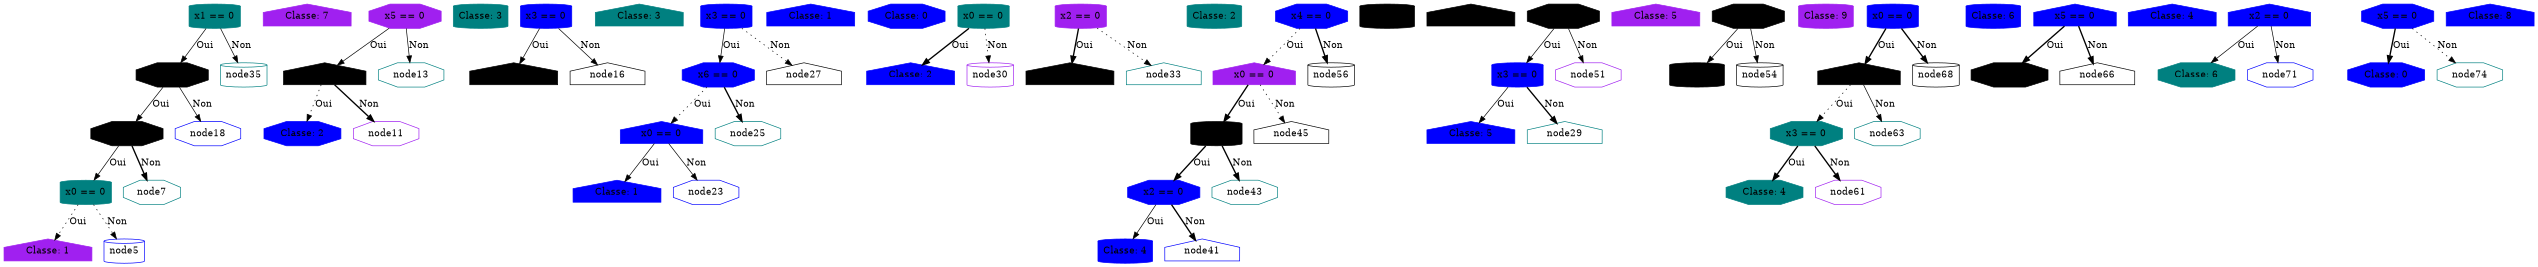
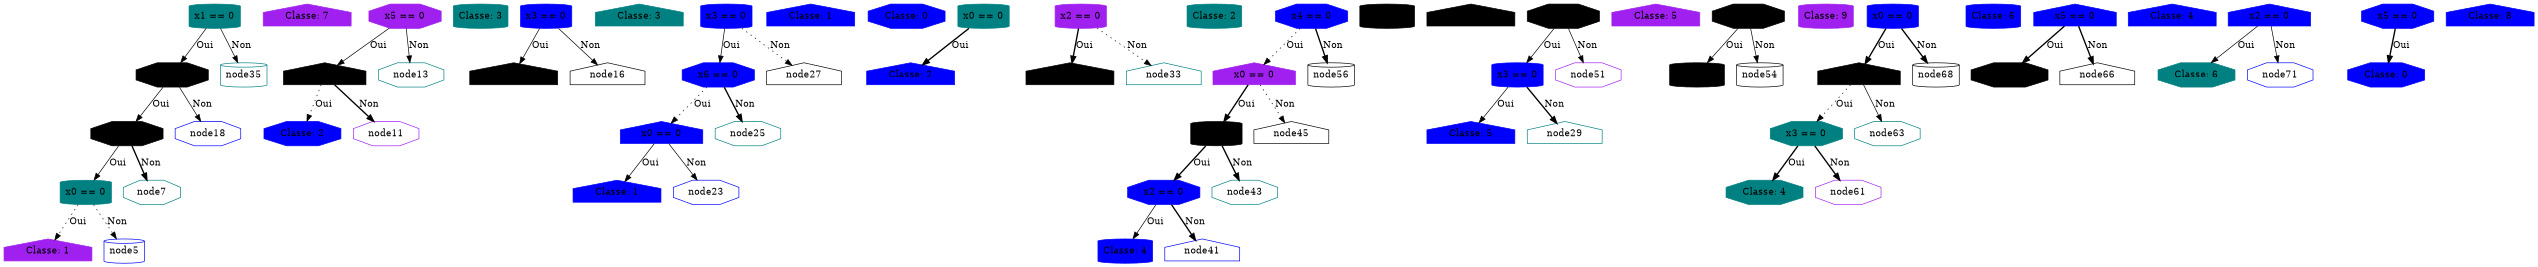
(990, 75) -> none
(2470, 75) -> none
